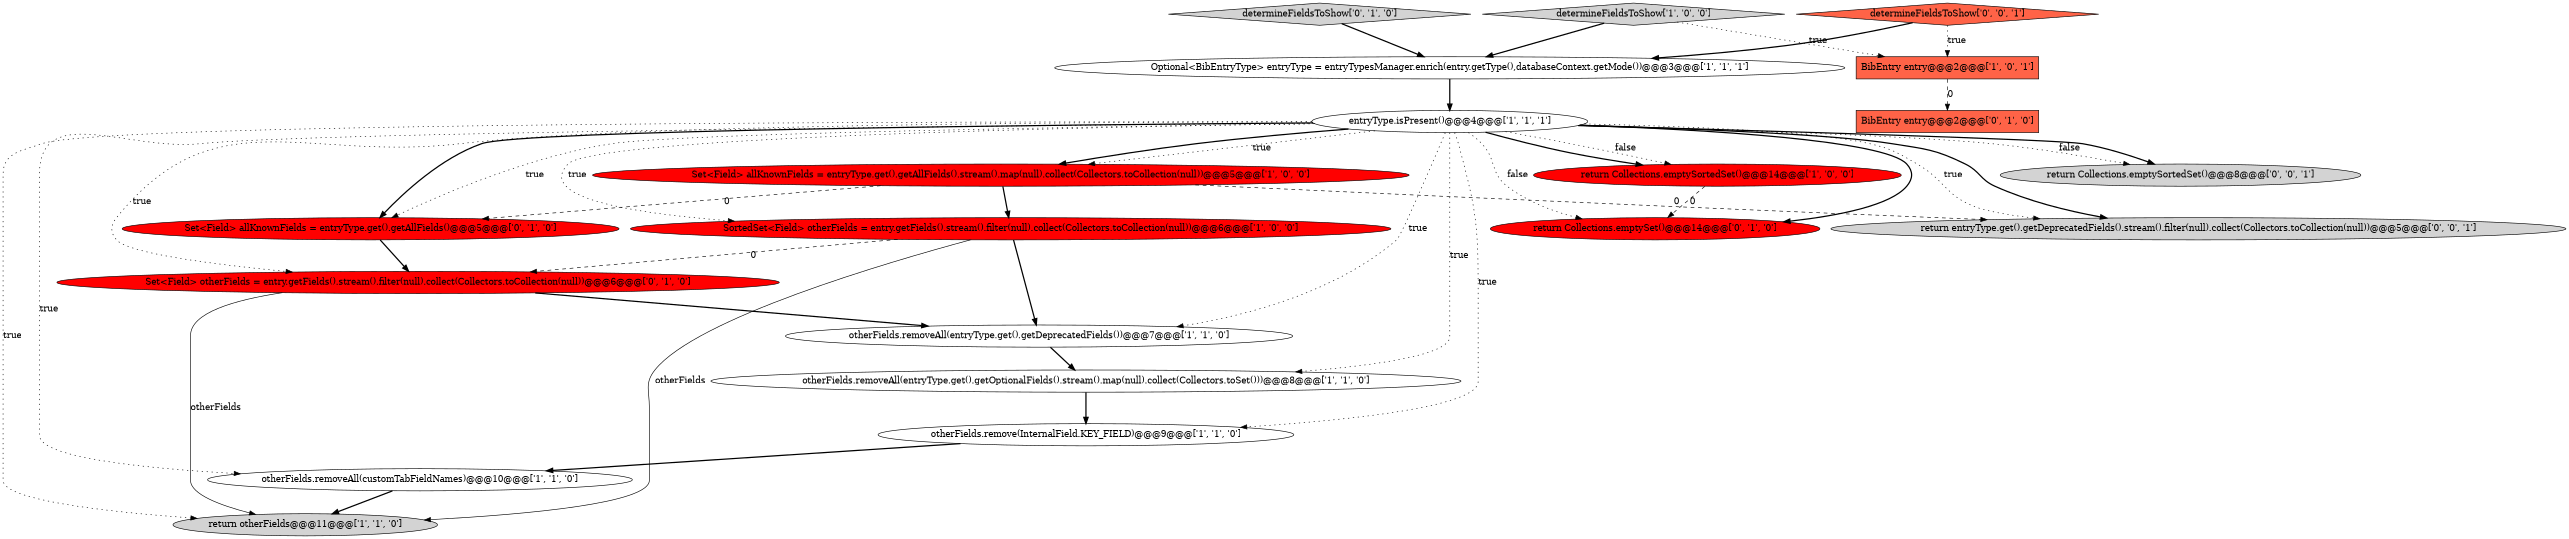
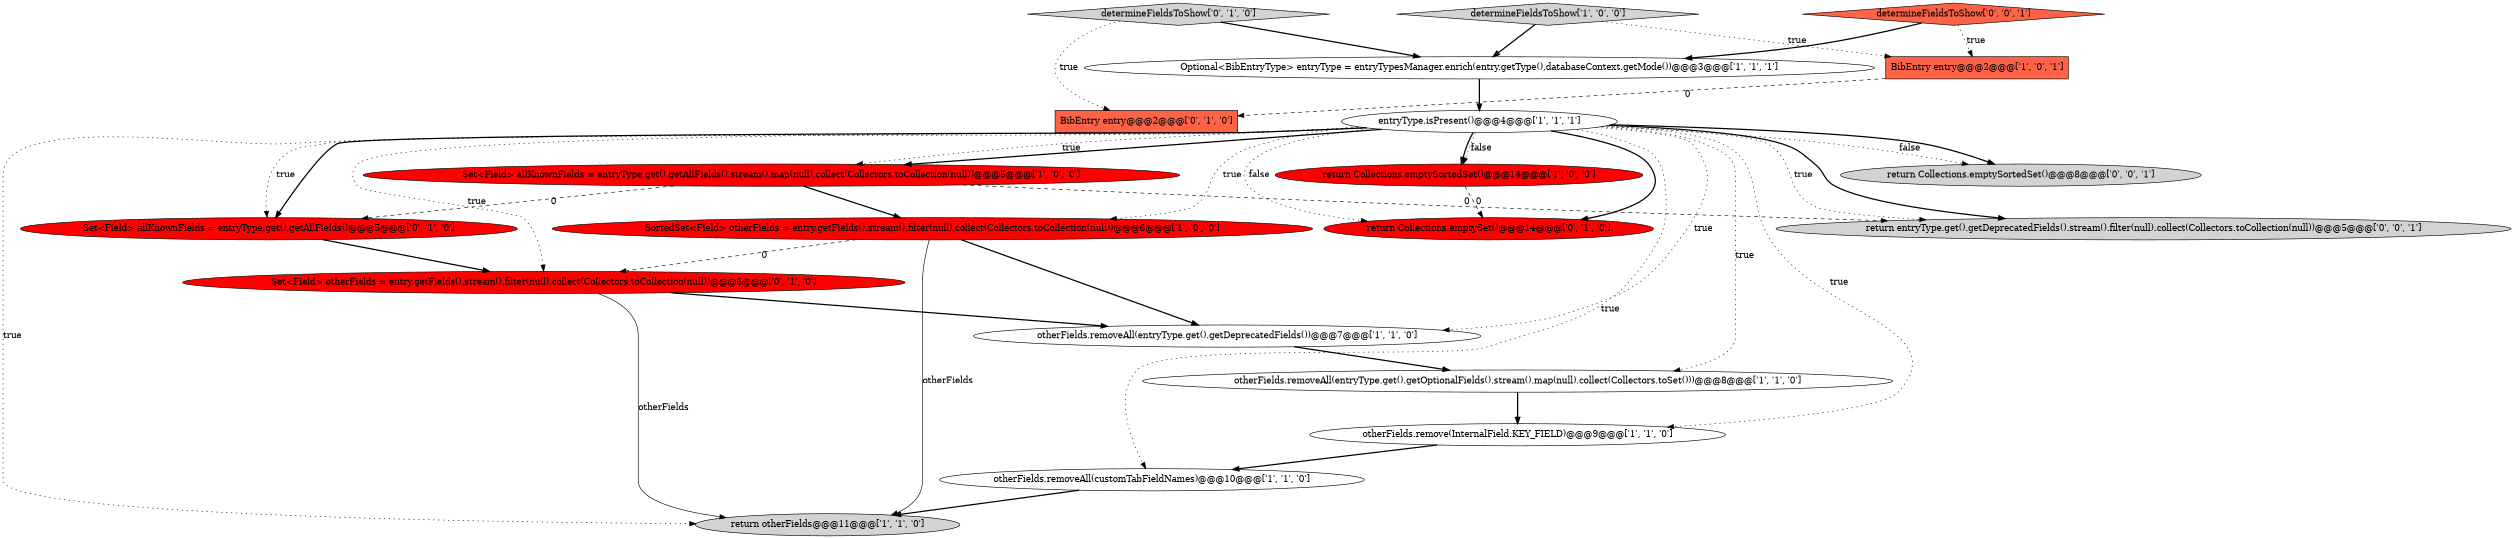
none -> (1058, 60)
